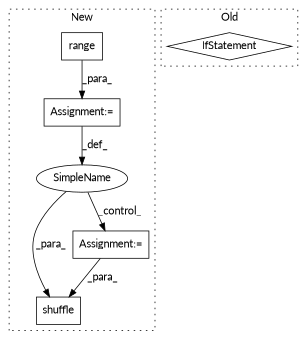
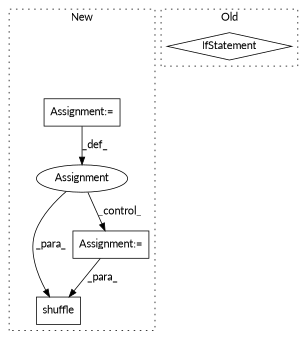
(82, 46) -> none
(82, 179) -> (82, 179)
